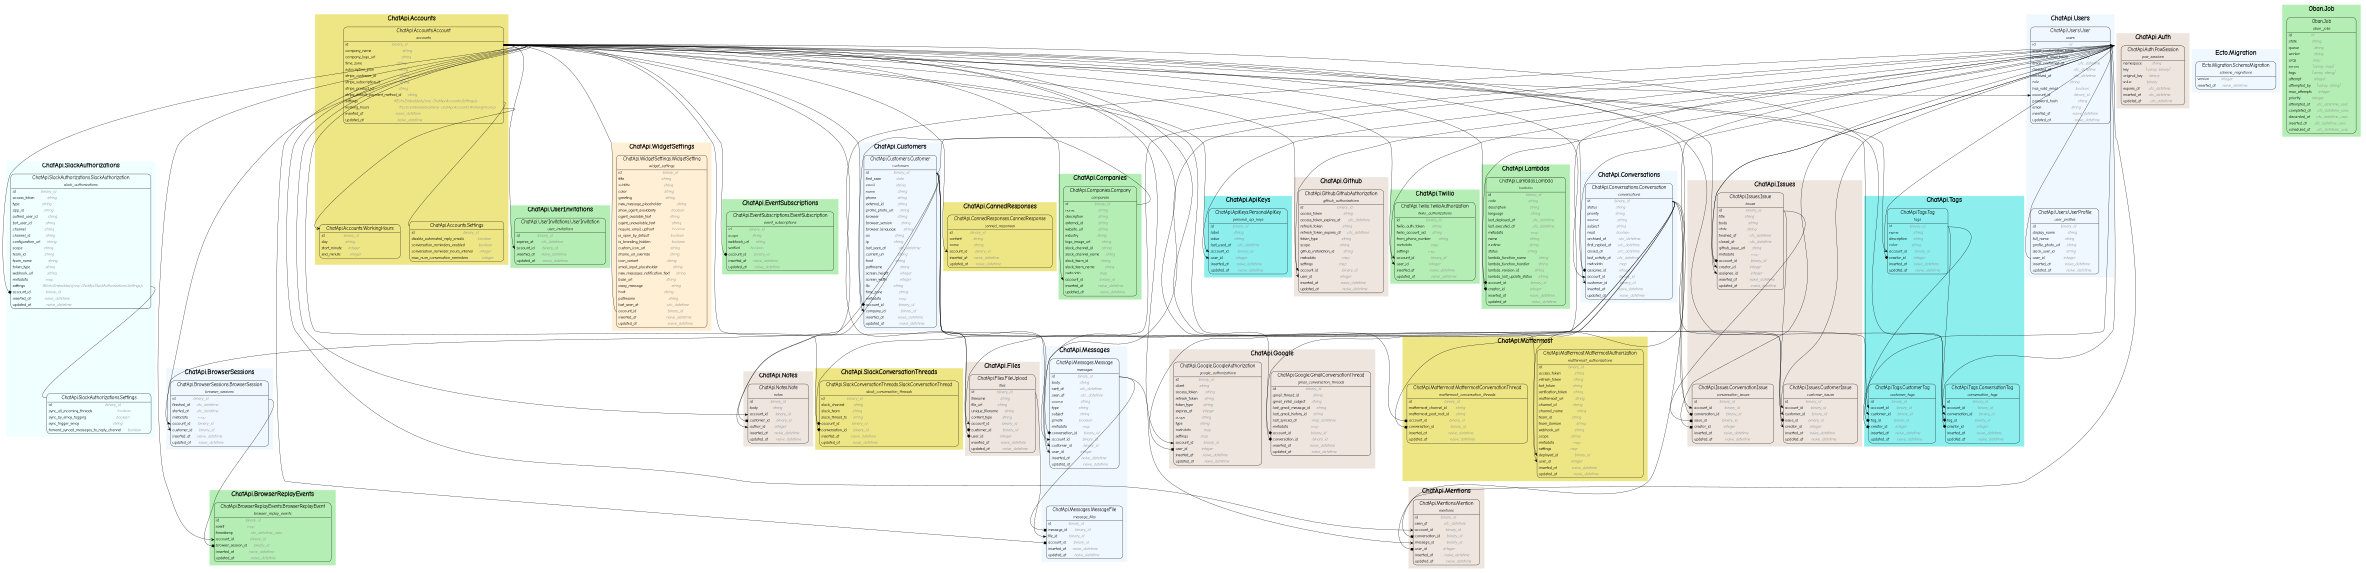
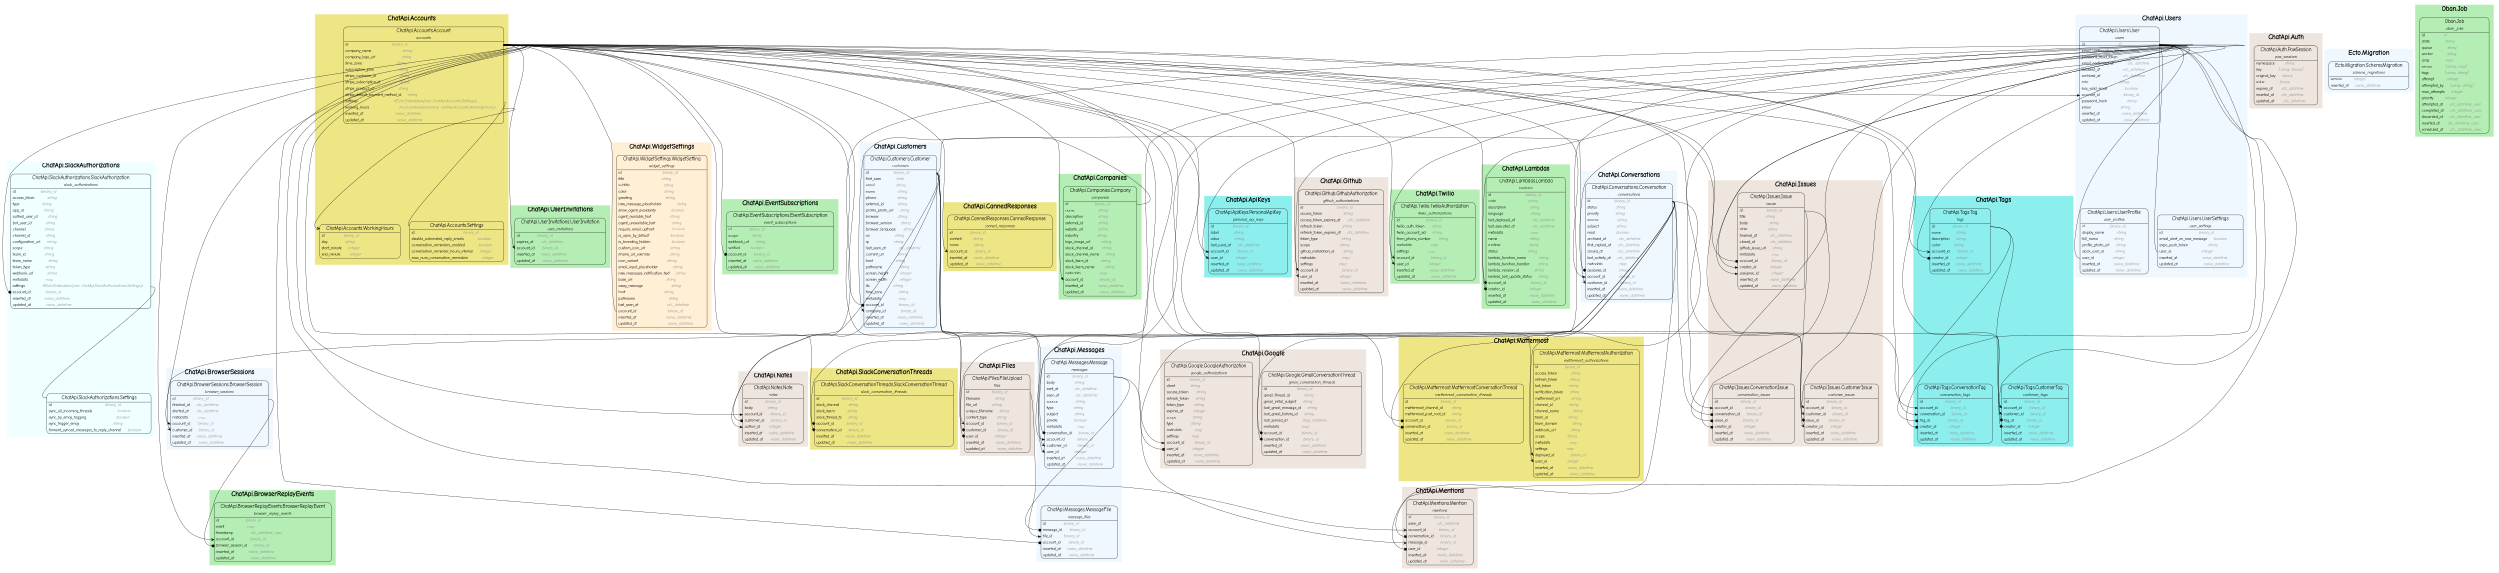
none -> (2200, 241)
